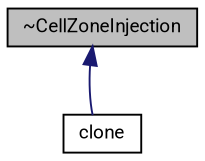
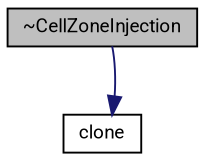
(90, 90) -> (115, 71)
